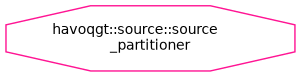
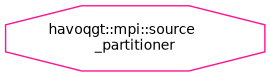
(150, 38) -> (135, 38)
